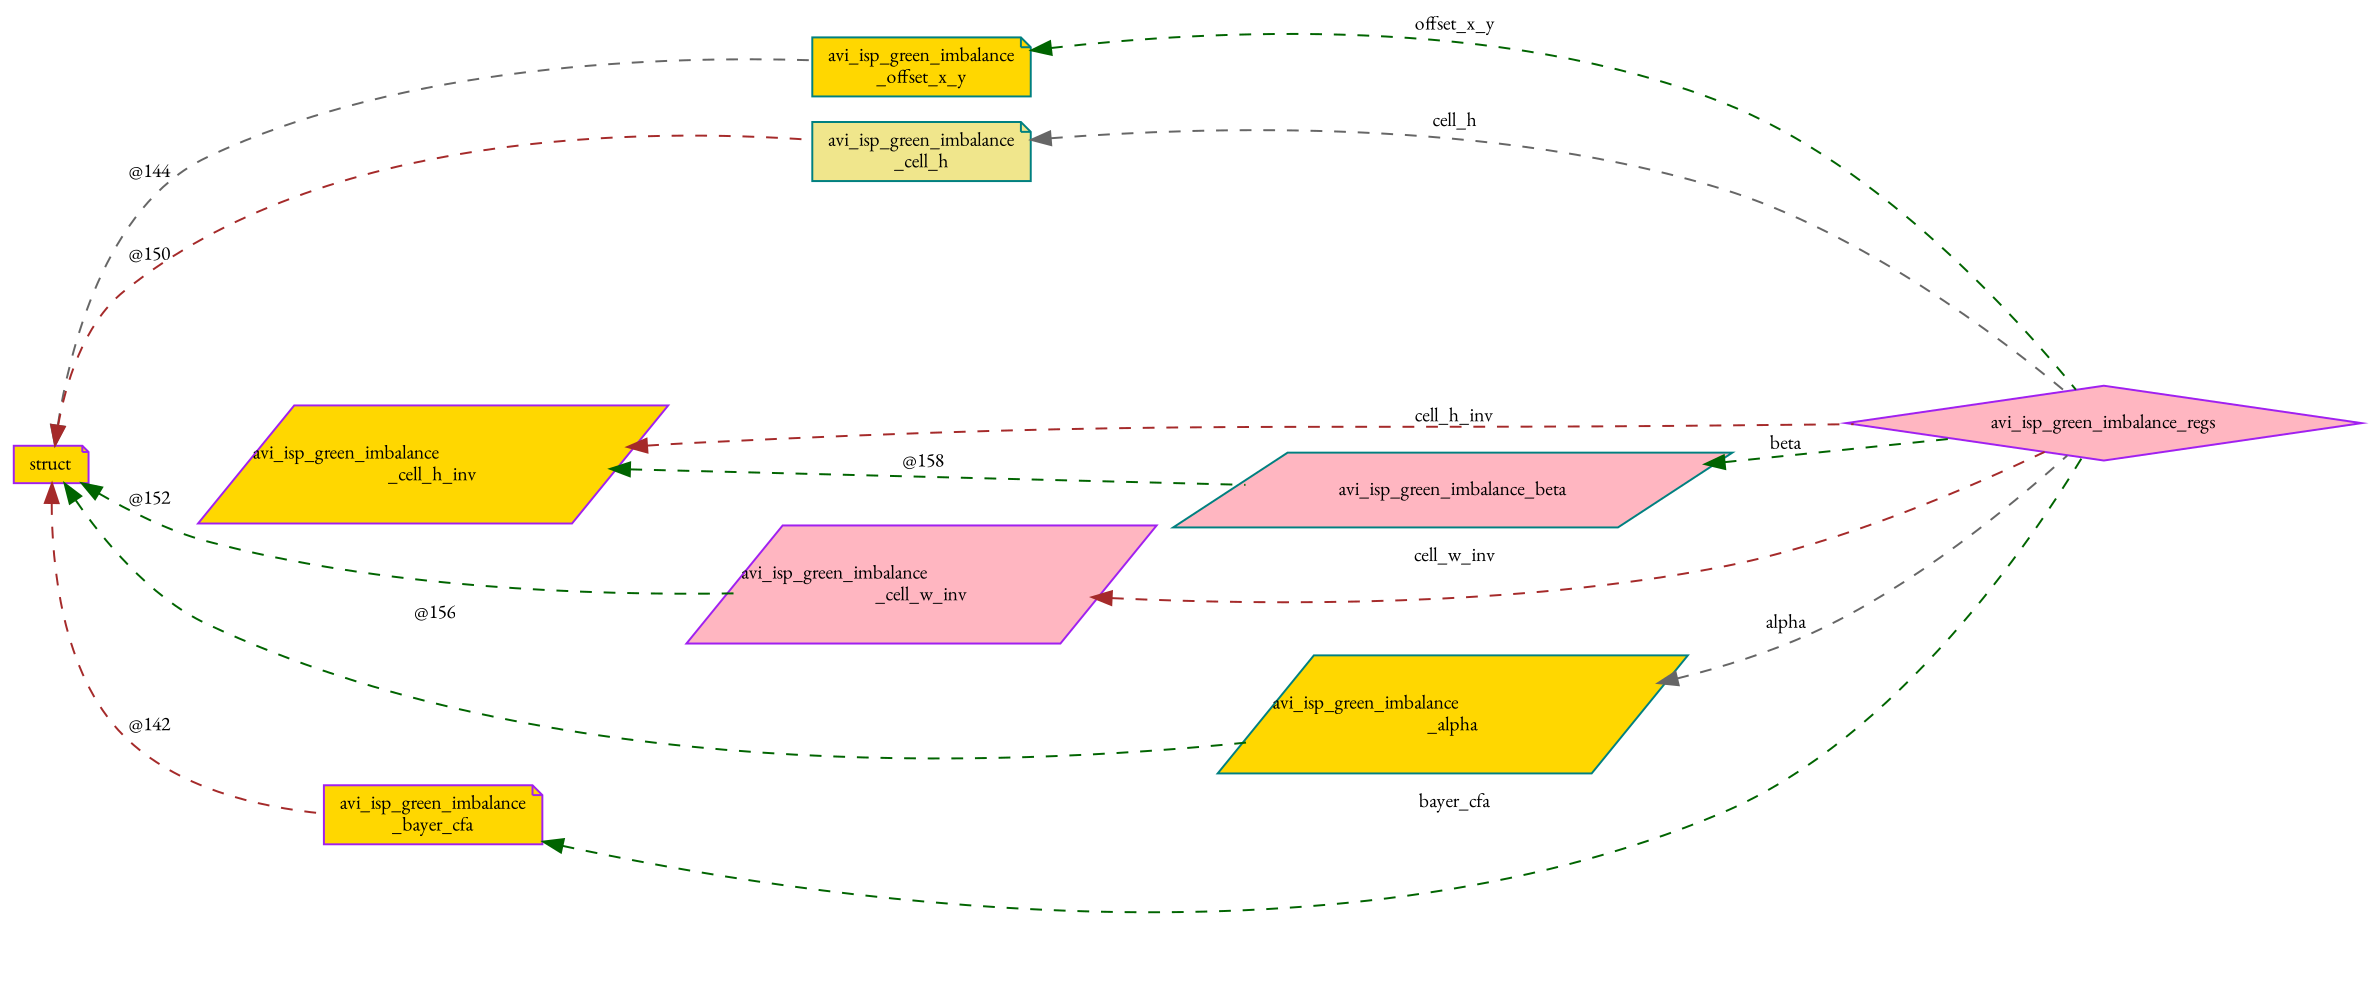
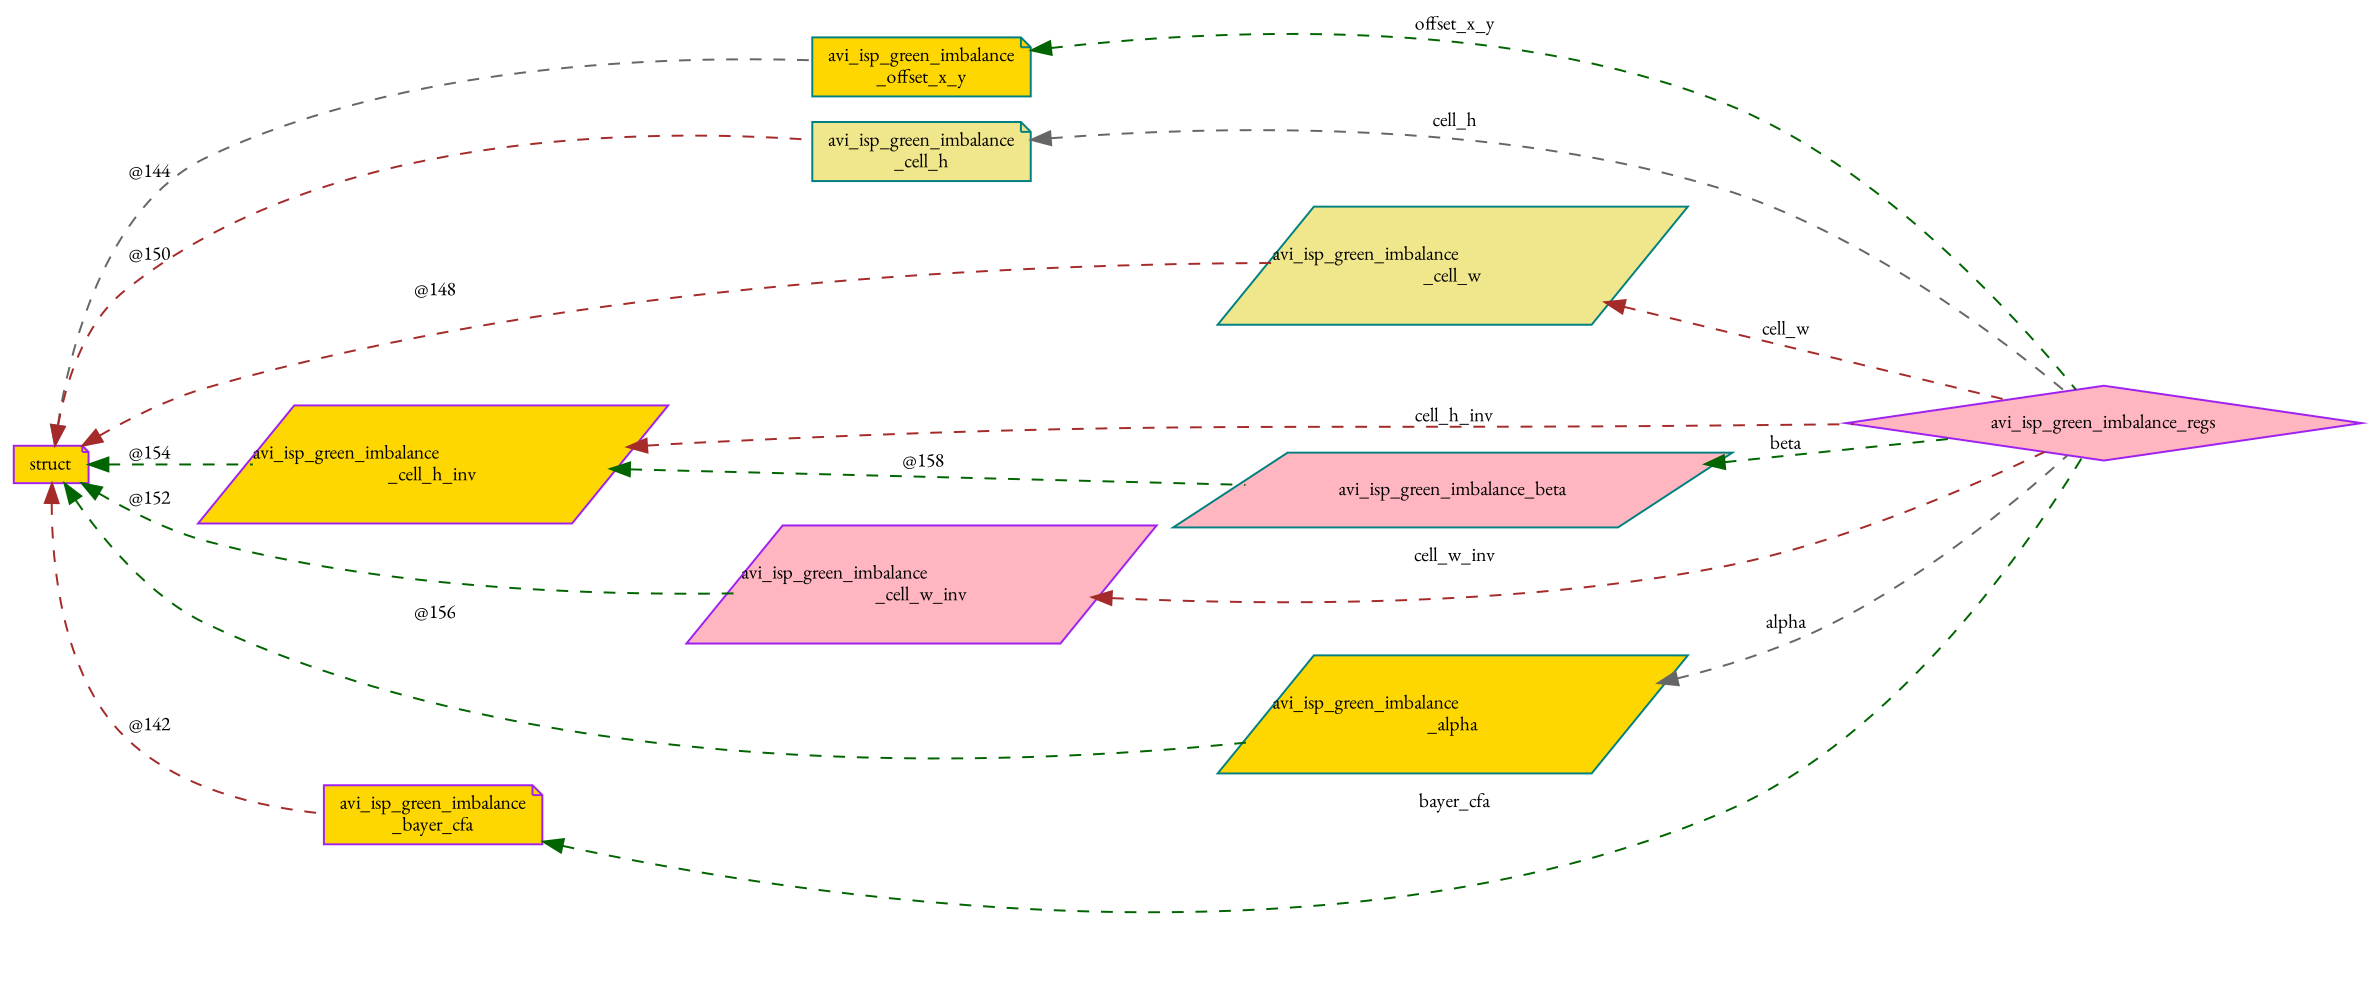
none -> (1453, 266)
none -> (181, 464)
